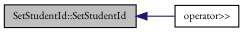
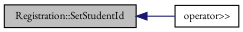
(70, 16) -> (70, 16)
